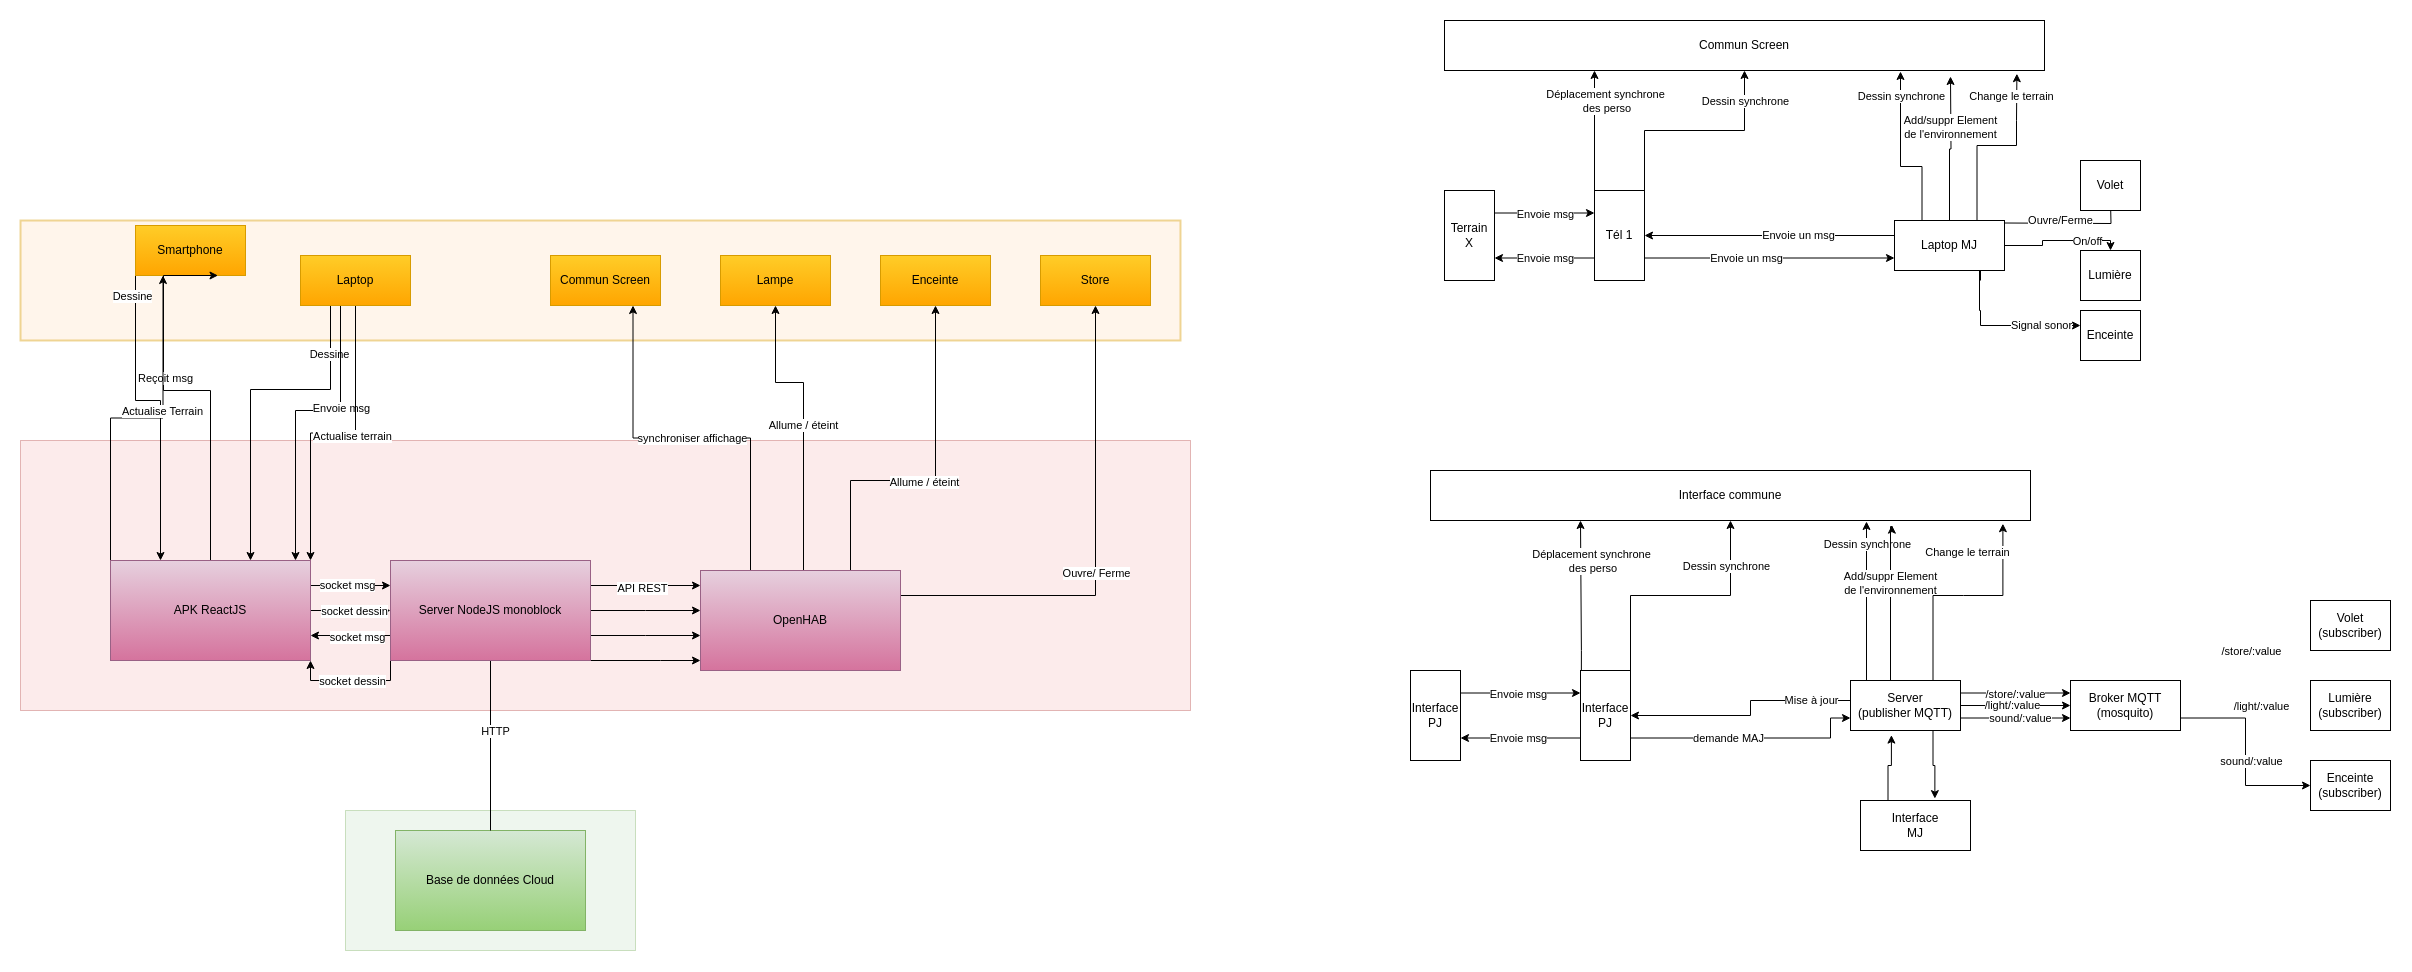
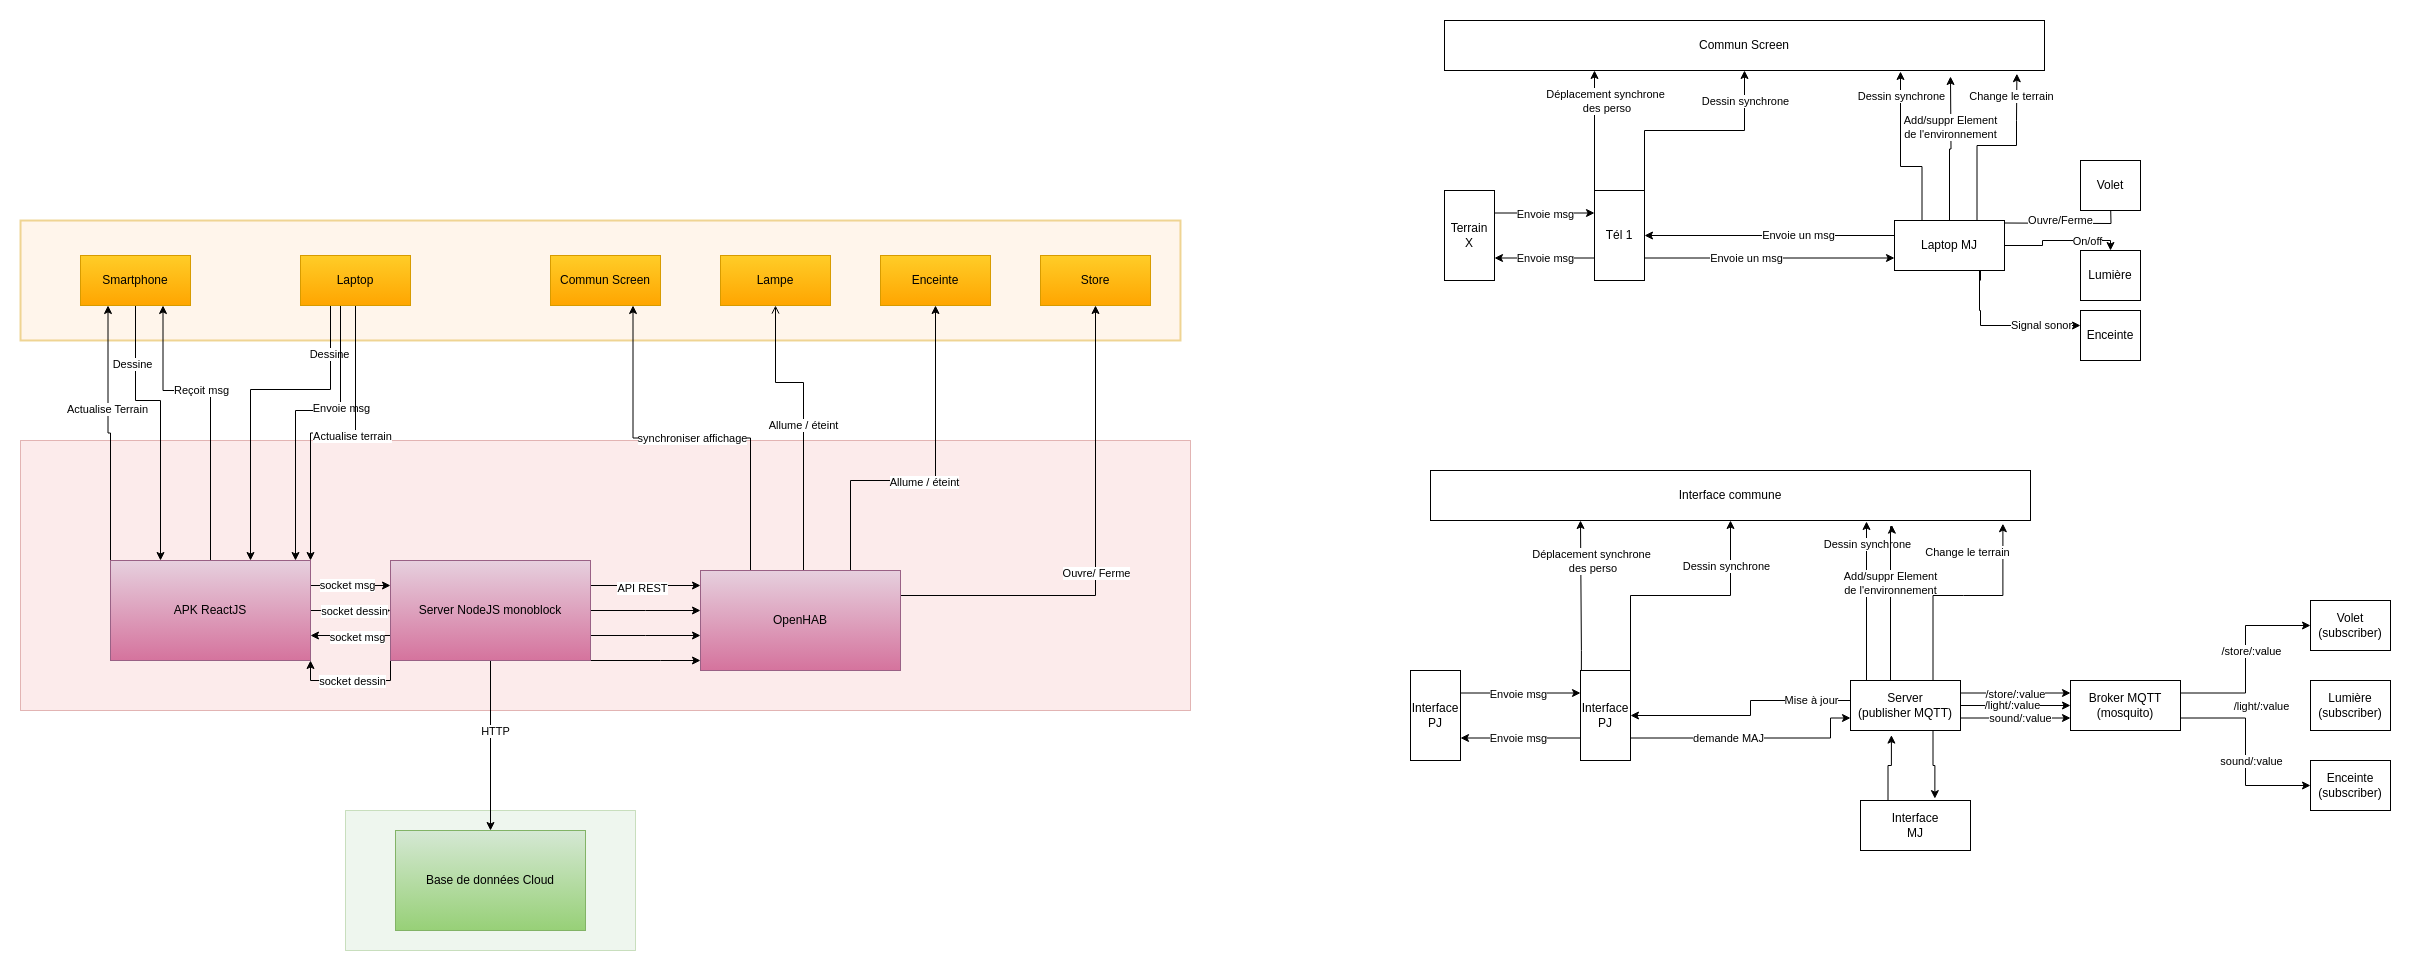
(191, 251) -> (136, 281)
(776, 314) -> (776, 312)
none -> (2232, 693)
(491, 825) -> (491, 822)
